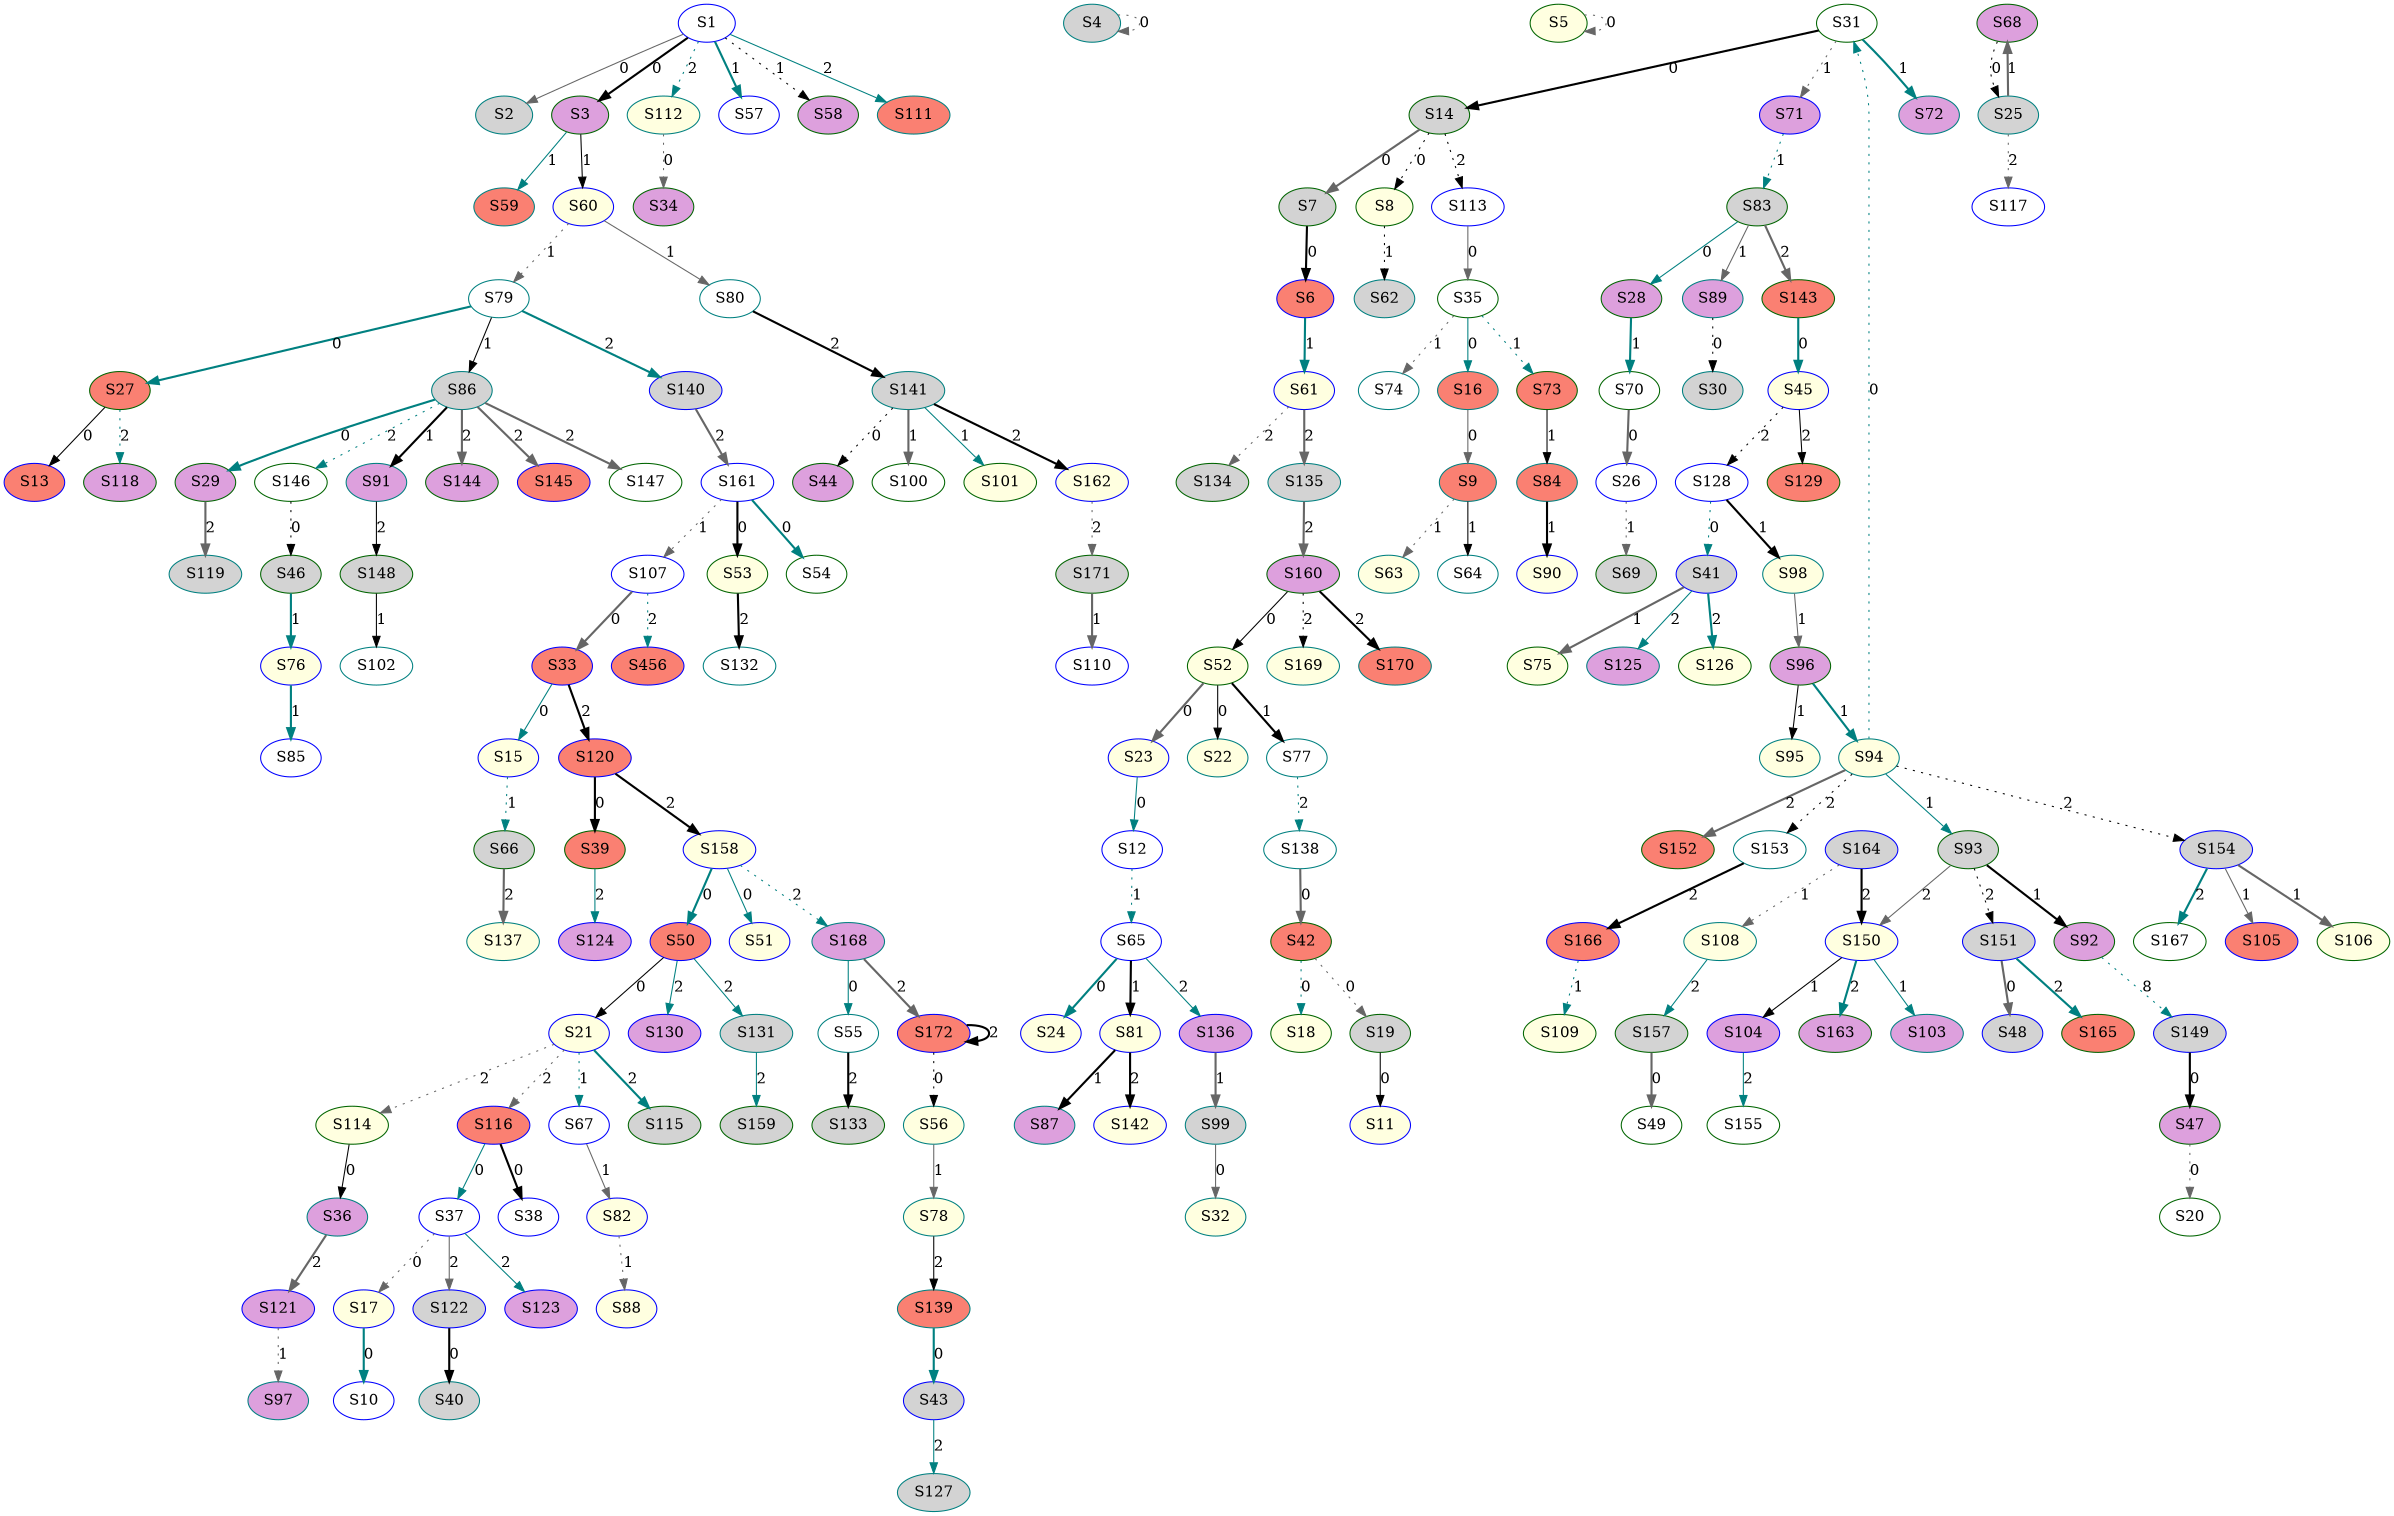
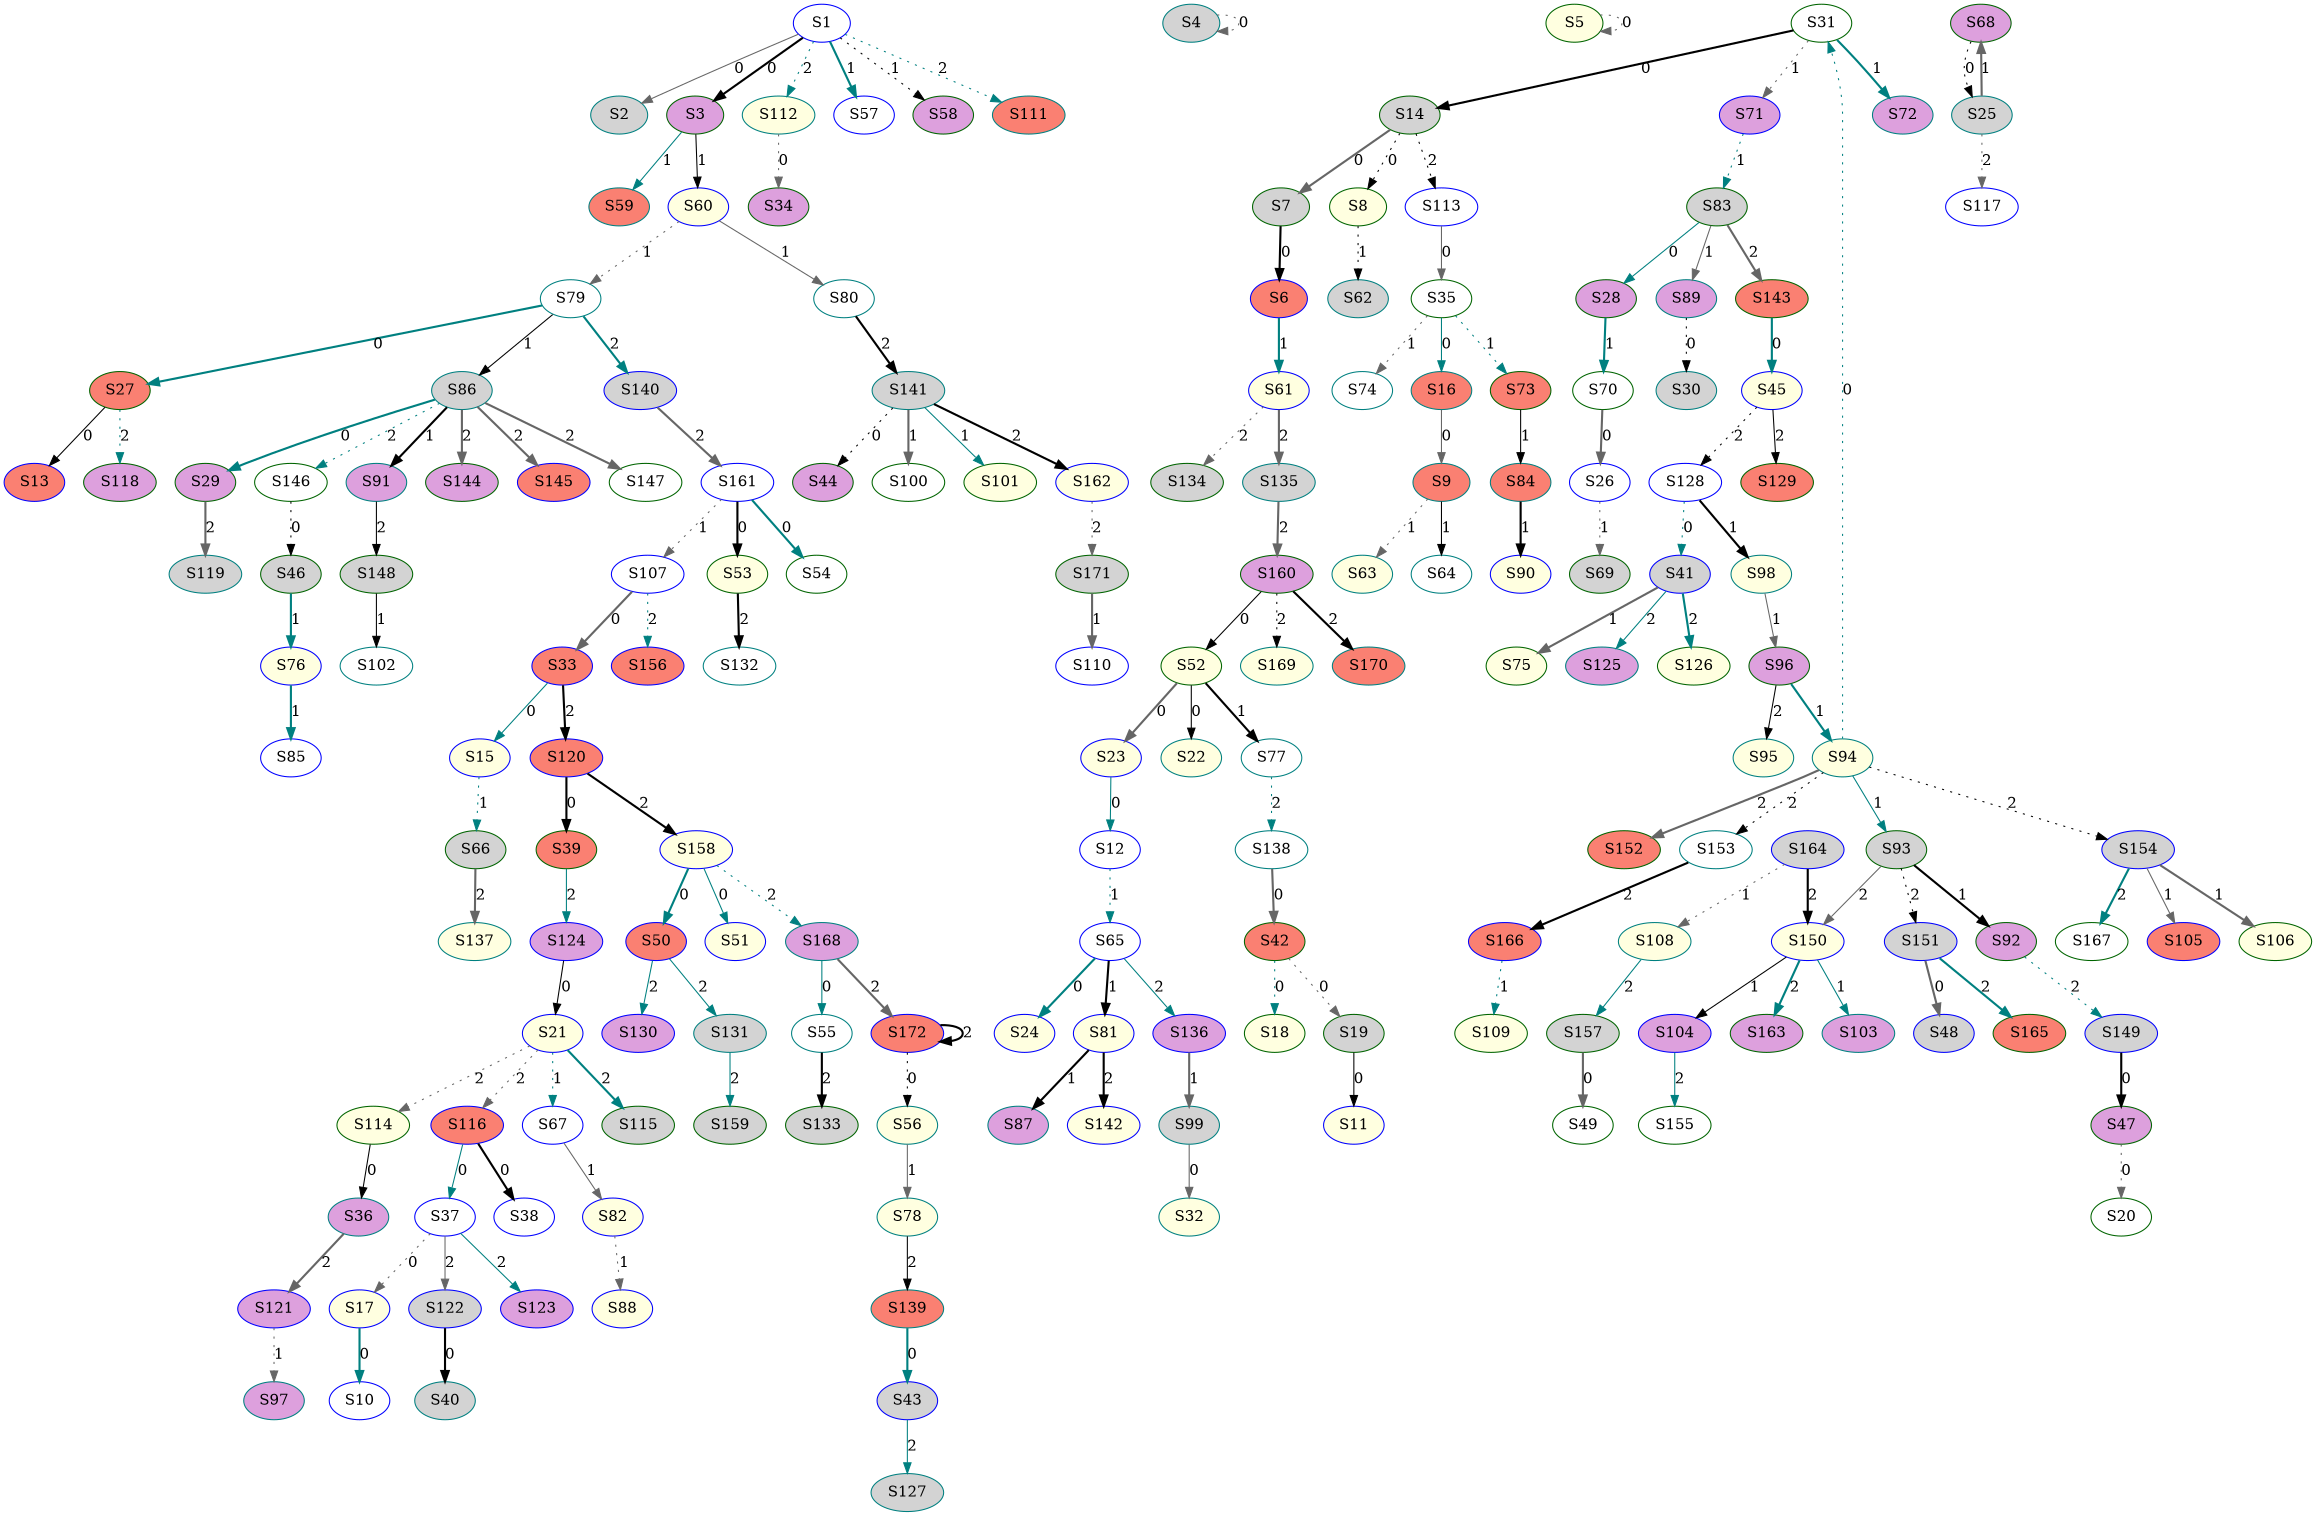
(803, 66) -> (918, 66)
(648, 666) -> (648, 666)
(1801, 712) -> (1778, 712)
(634, 984) -> (560, 982)
(2148, 987) -> (2076, 987)
